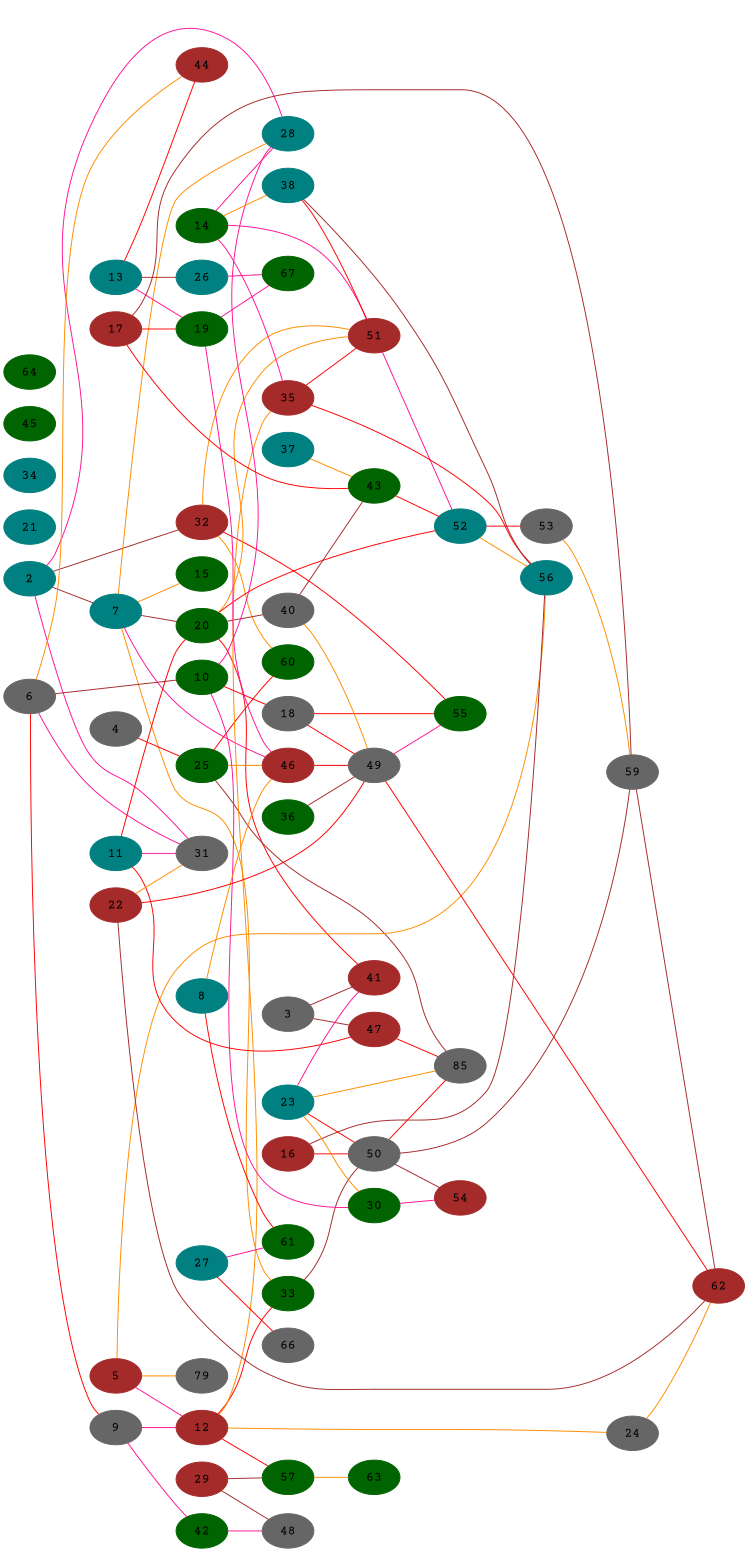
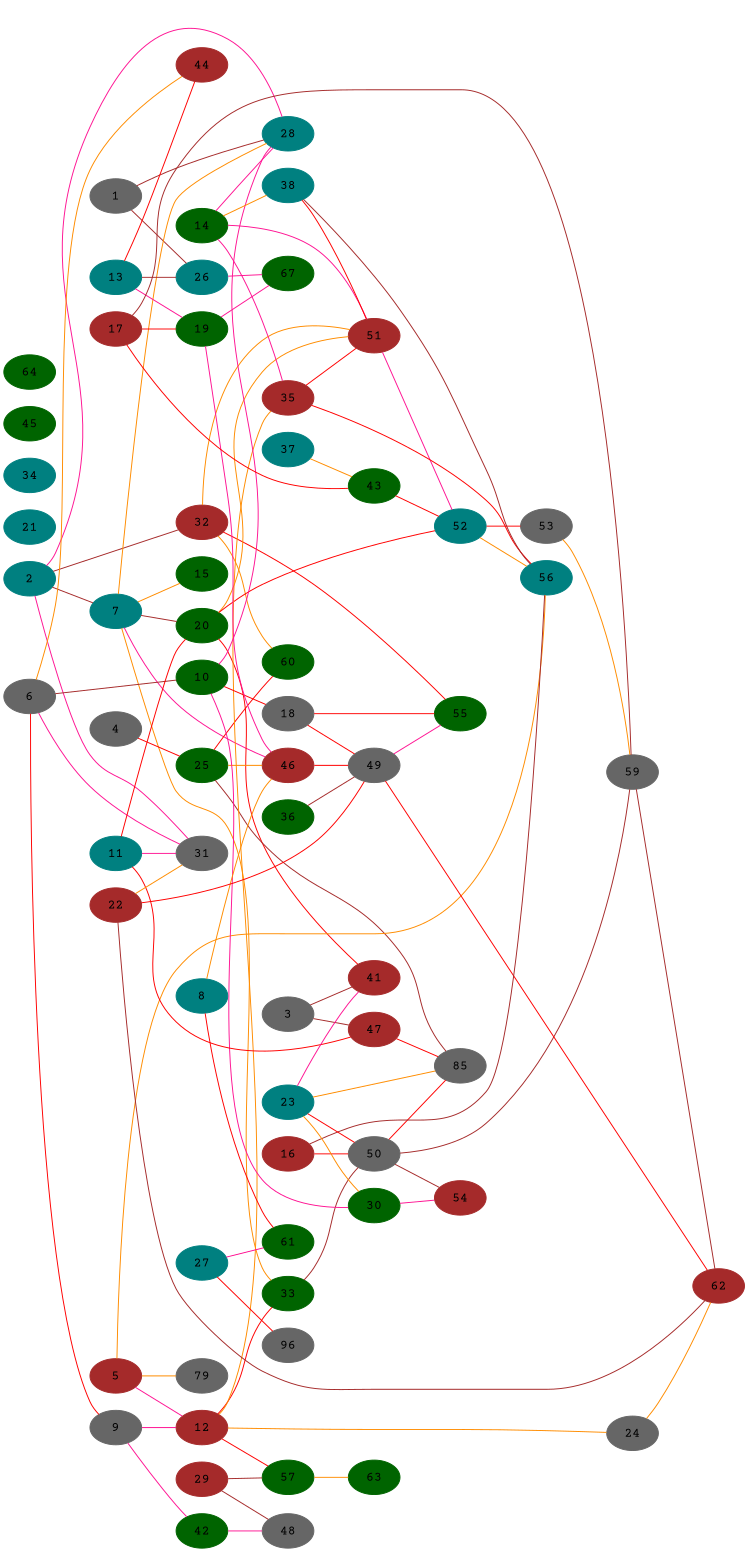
none -> (116, 196)
(288, 610) -> none
(288, 1345) -> (288, 1345)
